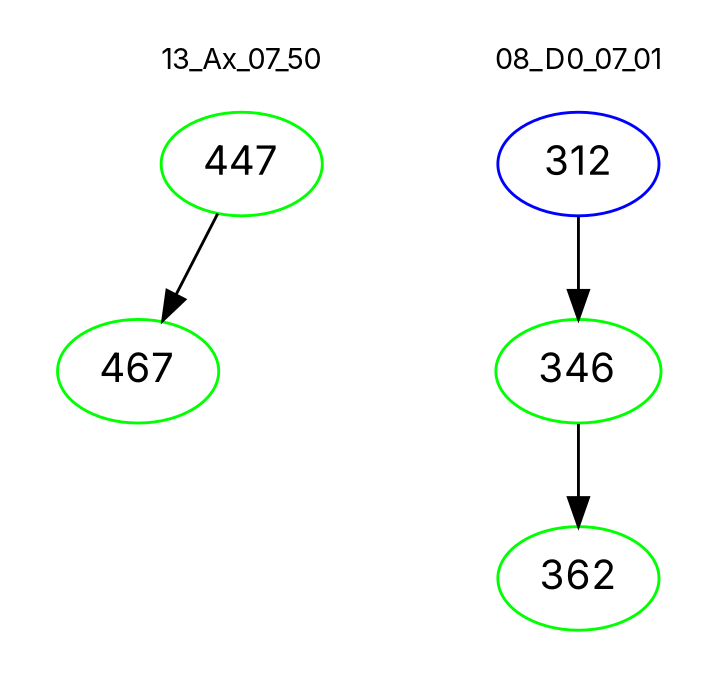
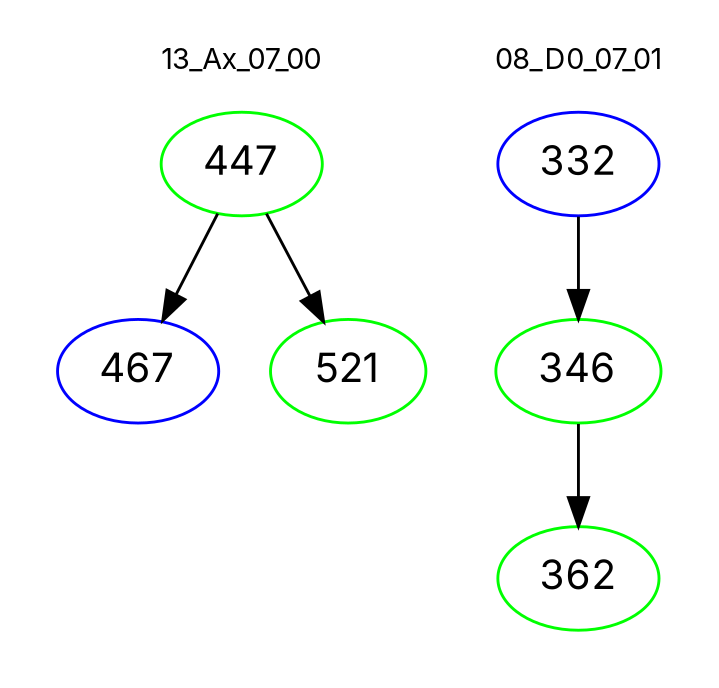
(242, 62) -> (242, 62)
(578, 164) -> (578, 164)
(138, 371) -> (138, 371)
none -> (348, 371)
